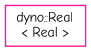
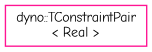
(46, 26) -> (76, 26)
